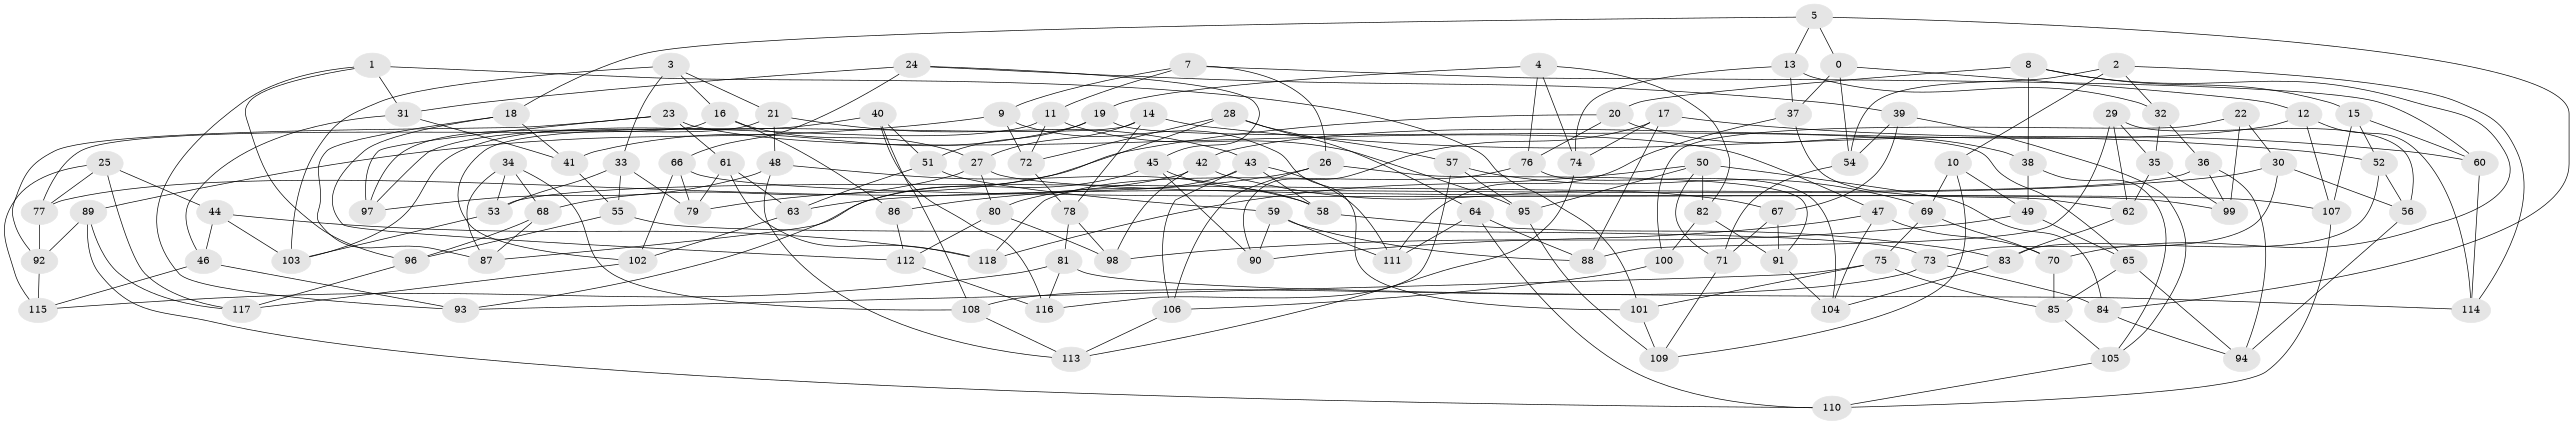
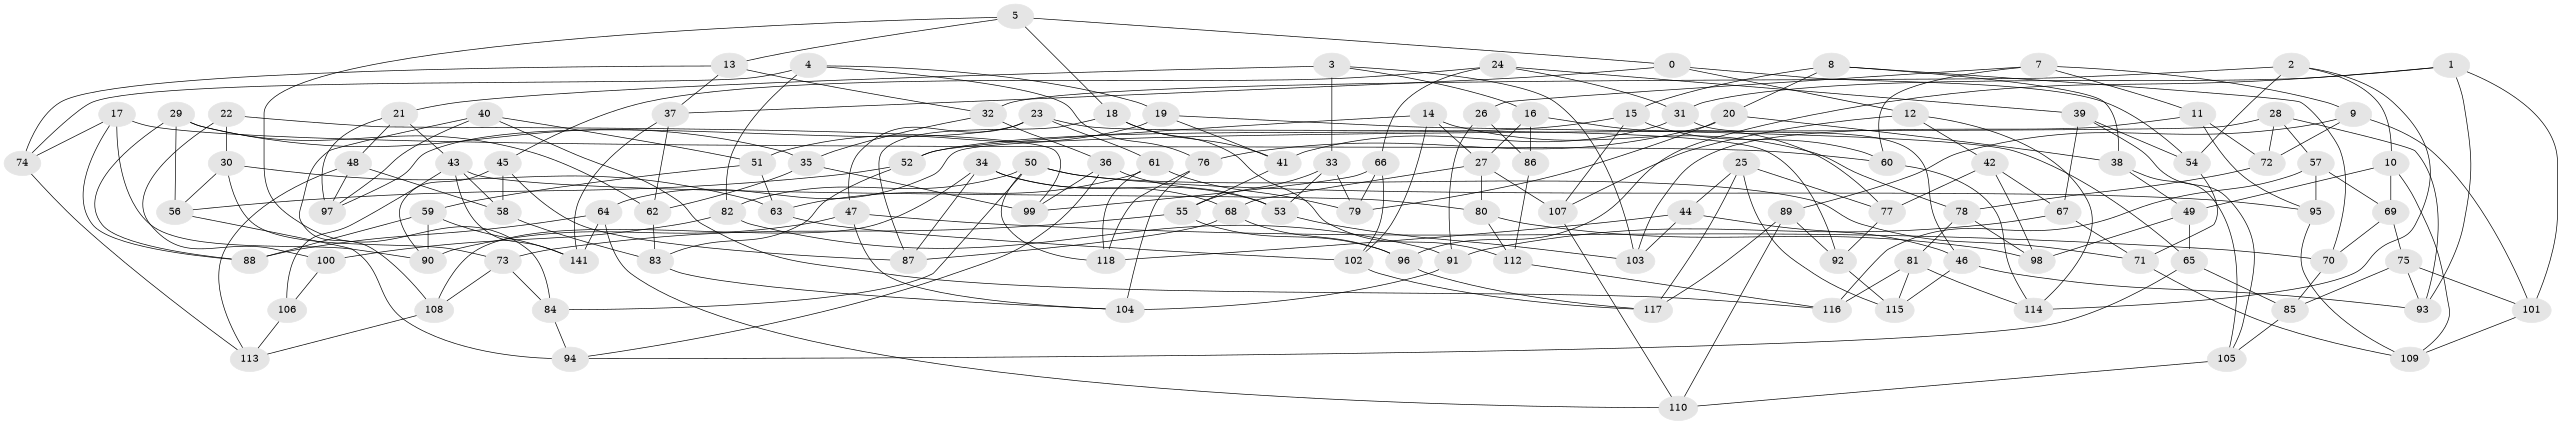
(1215, 213) -> none
(1392, 261) -> (579, 261)
